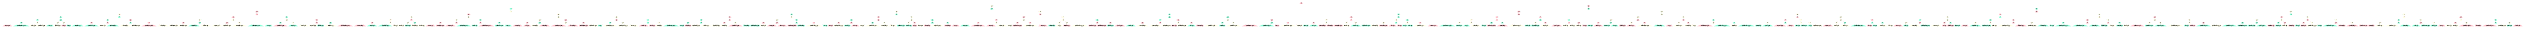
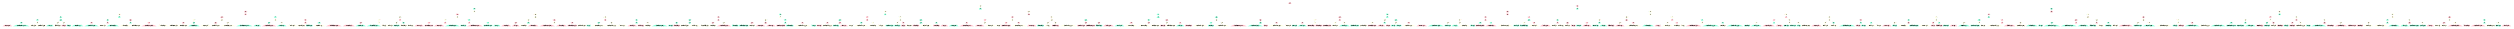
(206, 26) -> none
